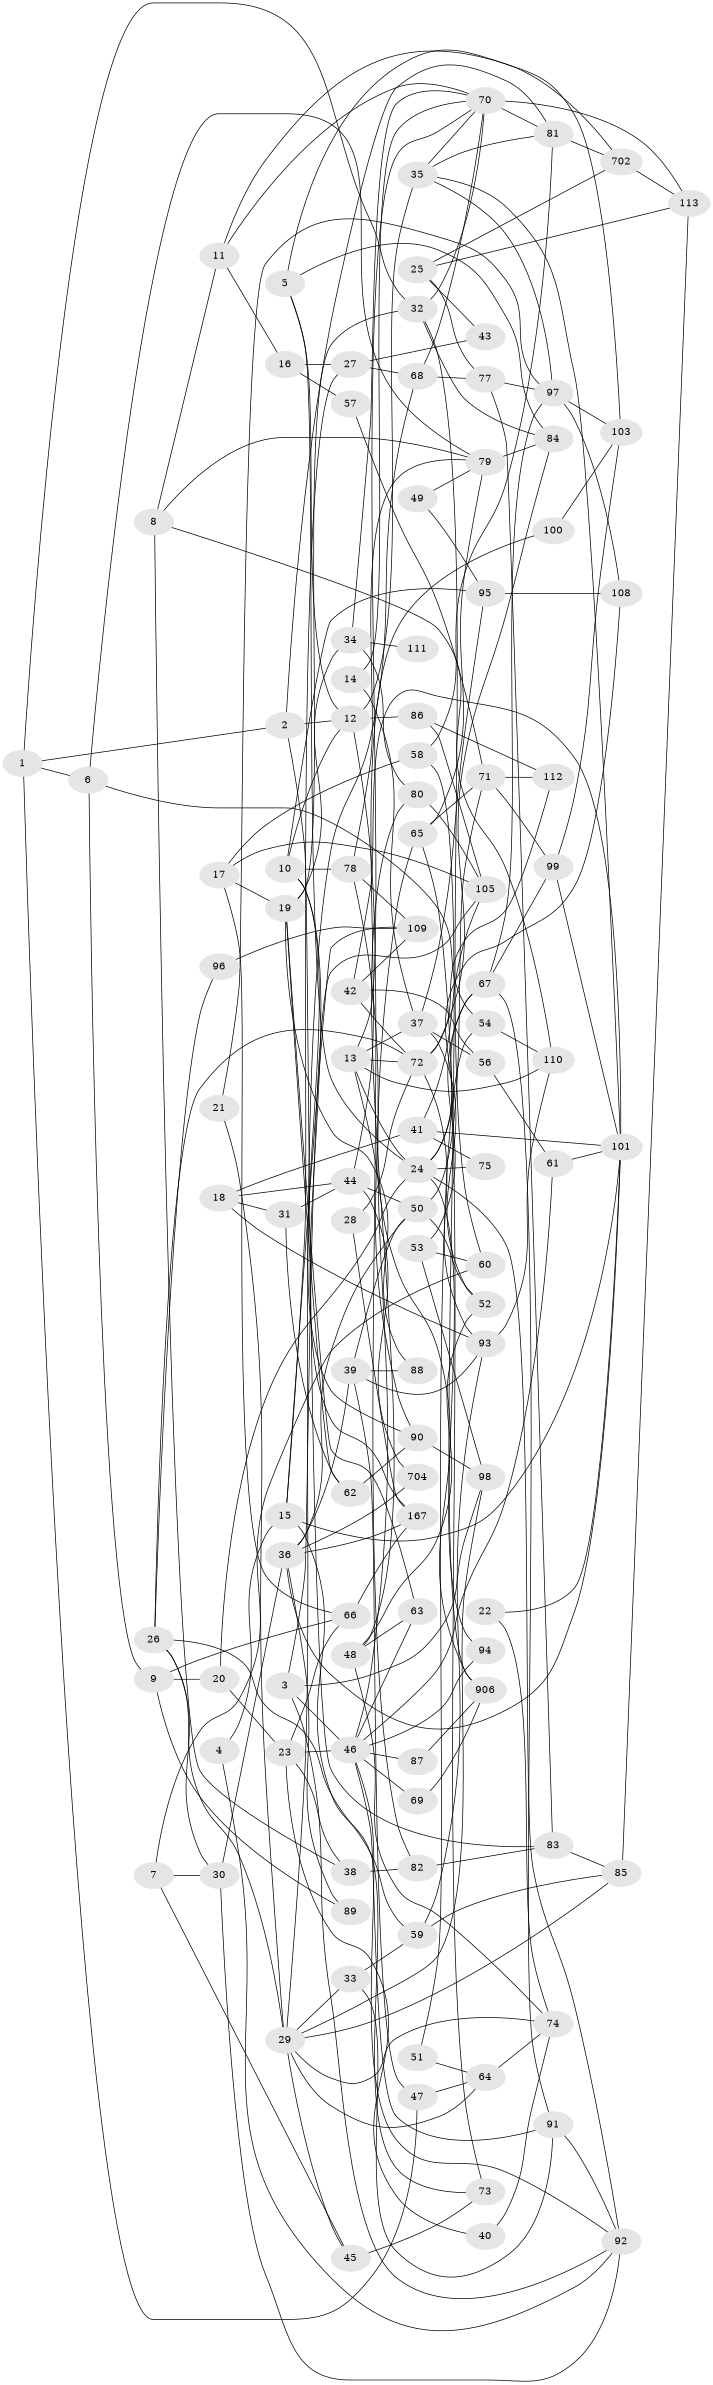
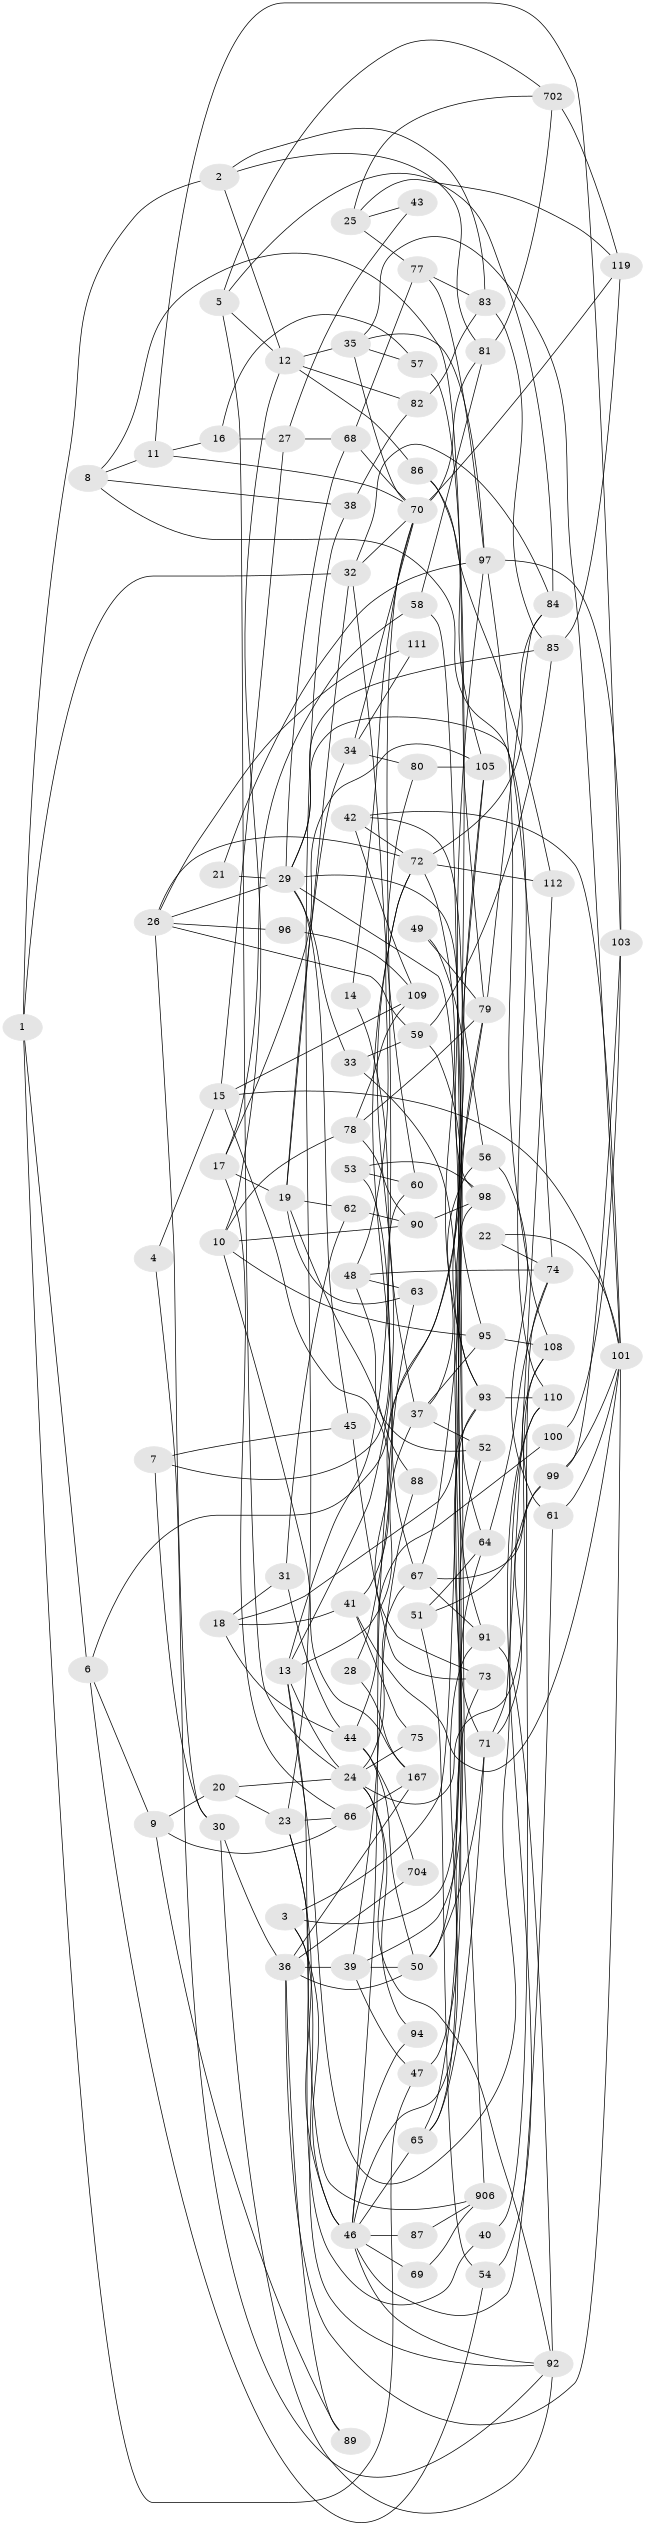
(487, 145) -> (380, 353)
(689, 203) -> (621, 266)
none -> (262, 751)
none -> (526, 1504)
